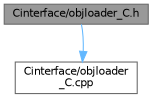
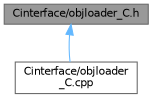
(83, 38) -> (69, 48)
